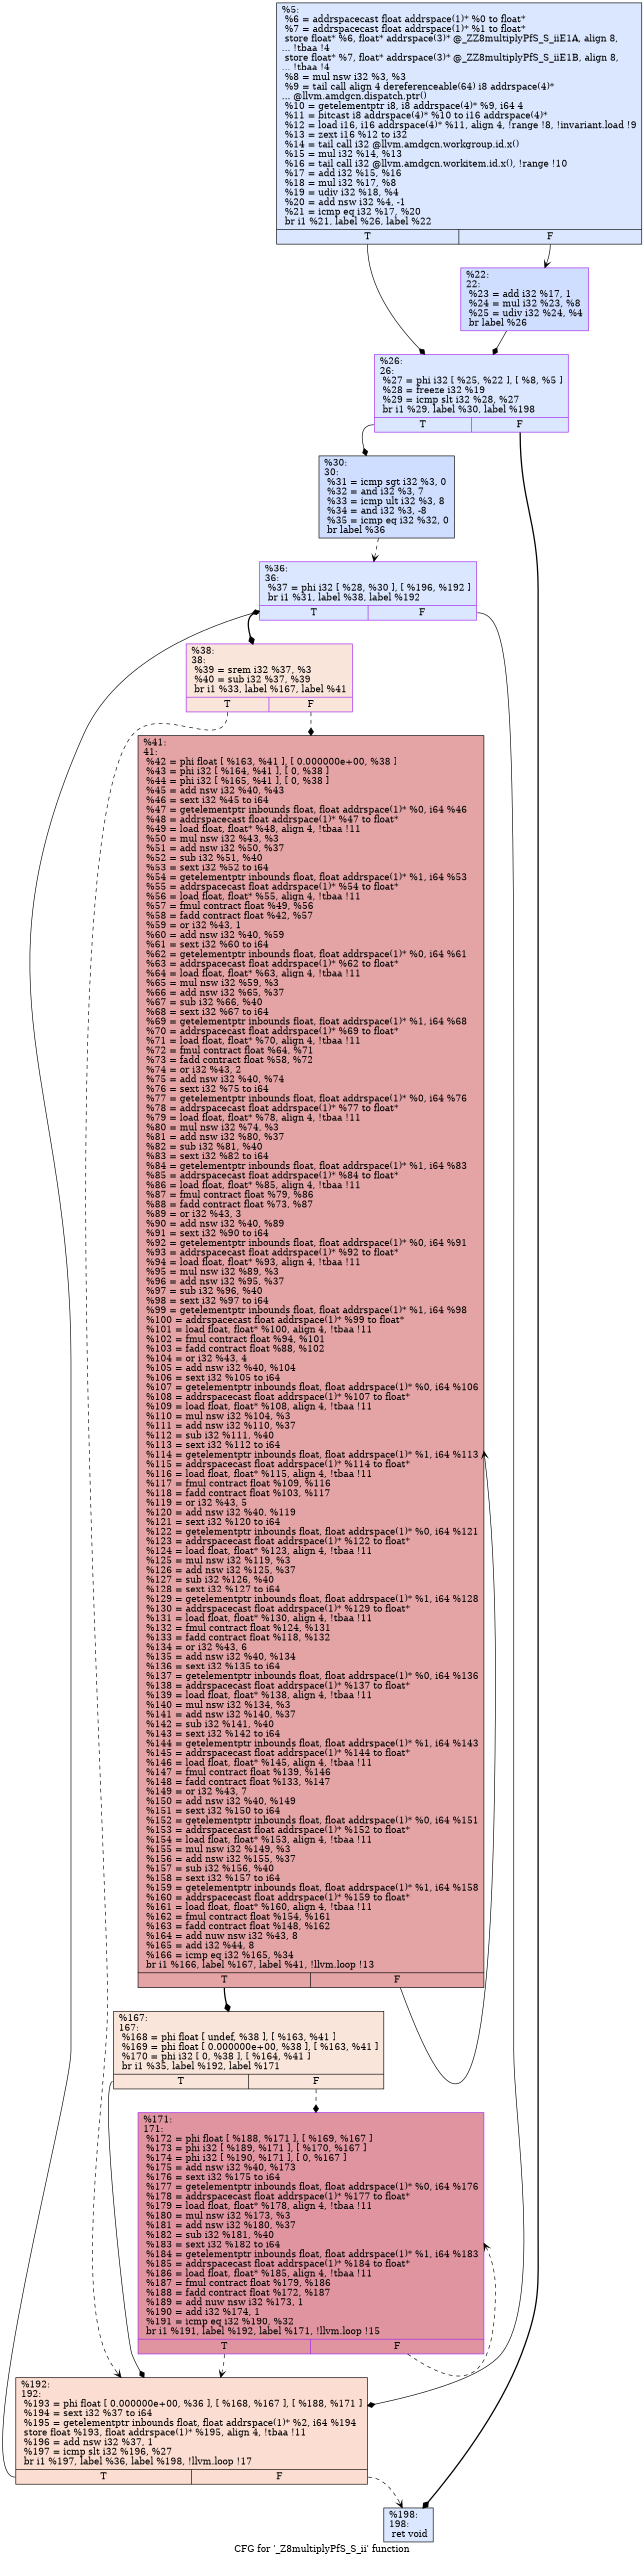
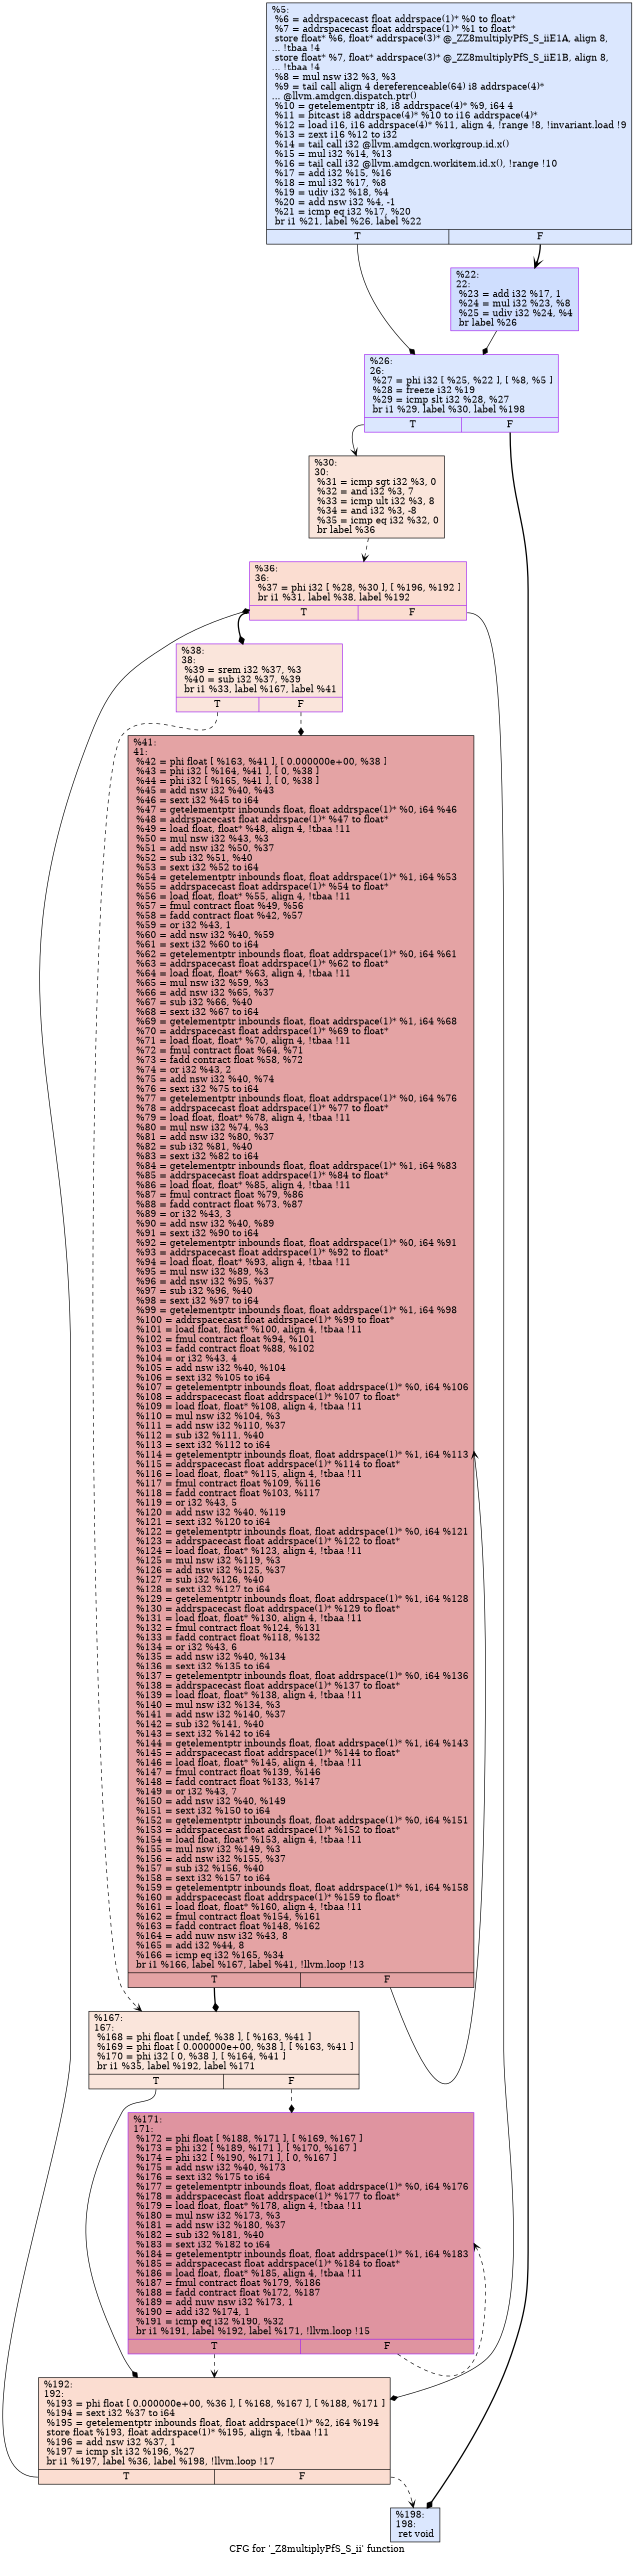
(549, 253) -> (539, 253)
(363, 433) -> (353, 434)
(387, 497) -> (377, 497)
(368, 591) -> (358, 591)
(91, 1499) -> (93, 1318)
